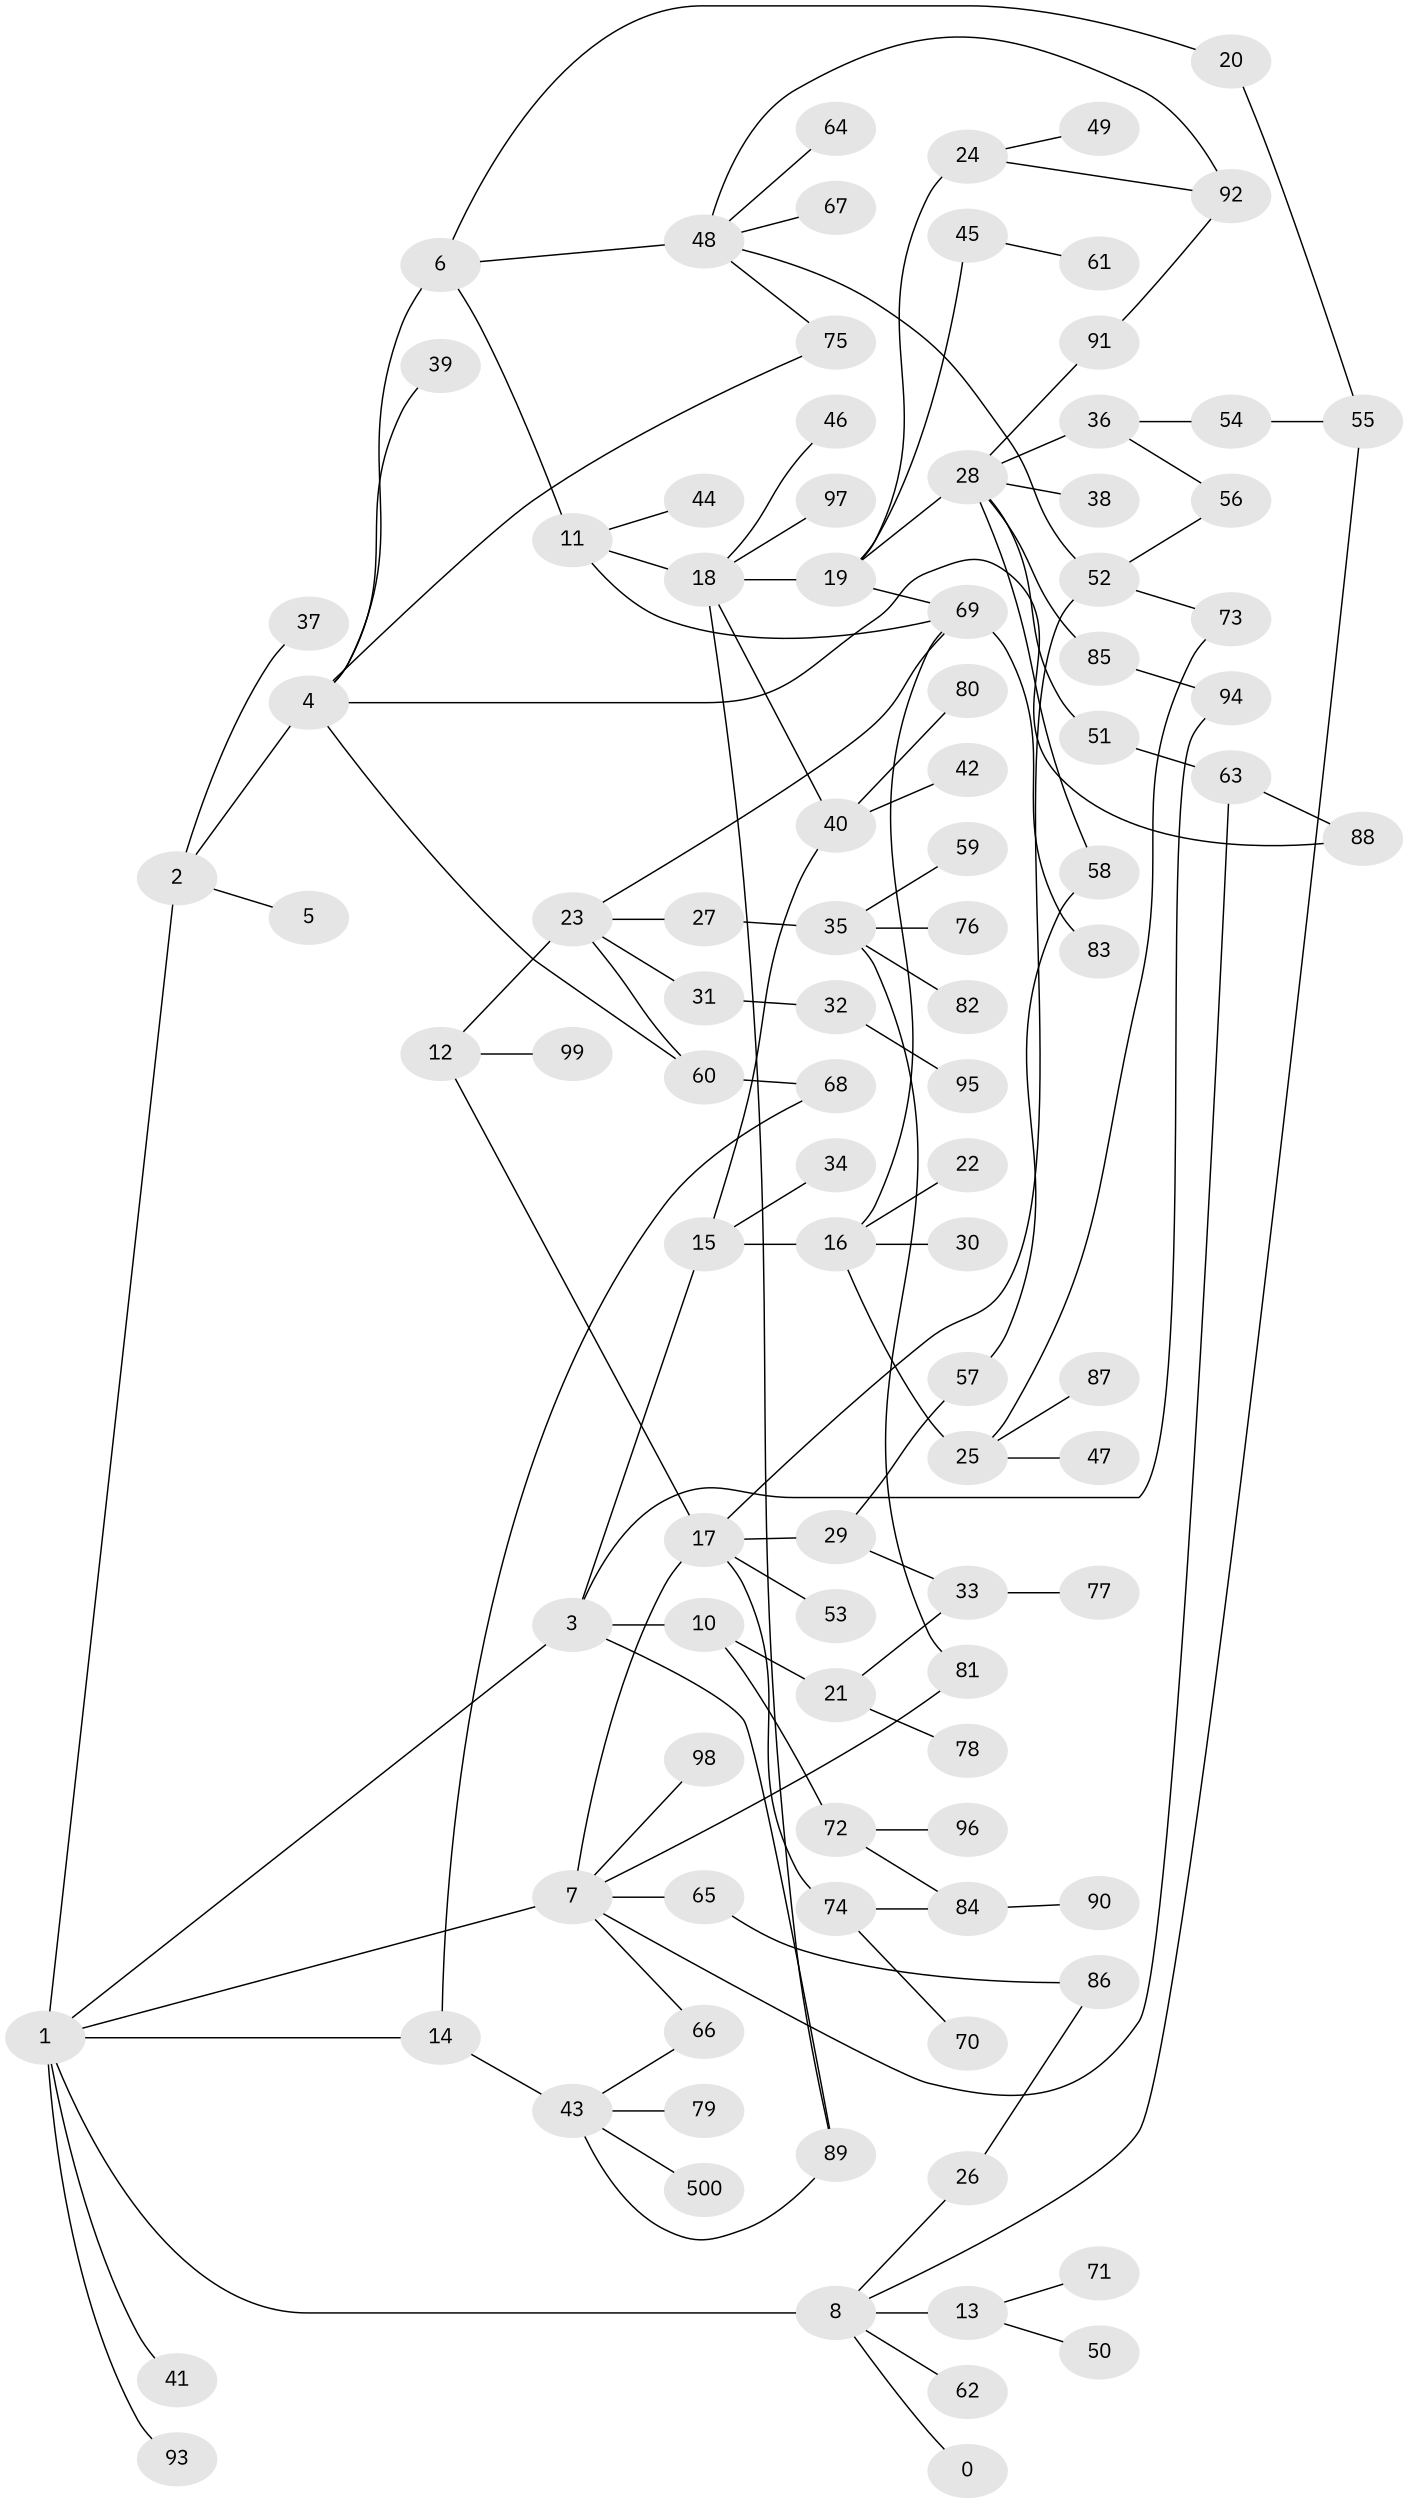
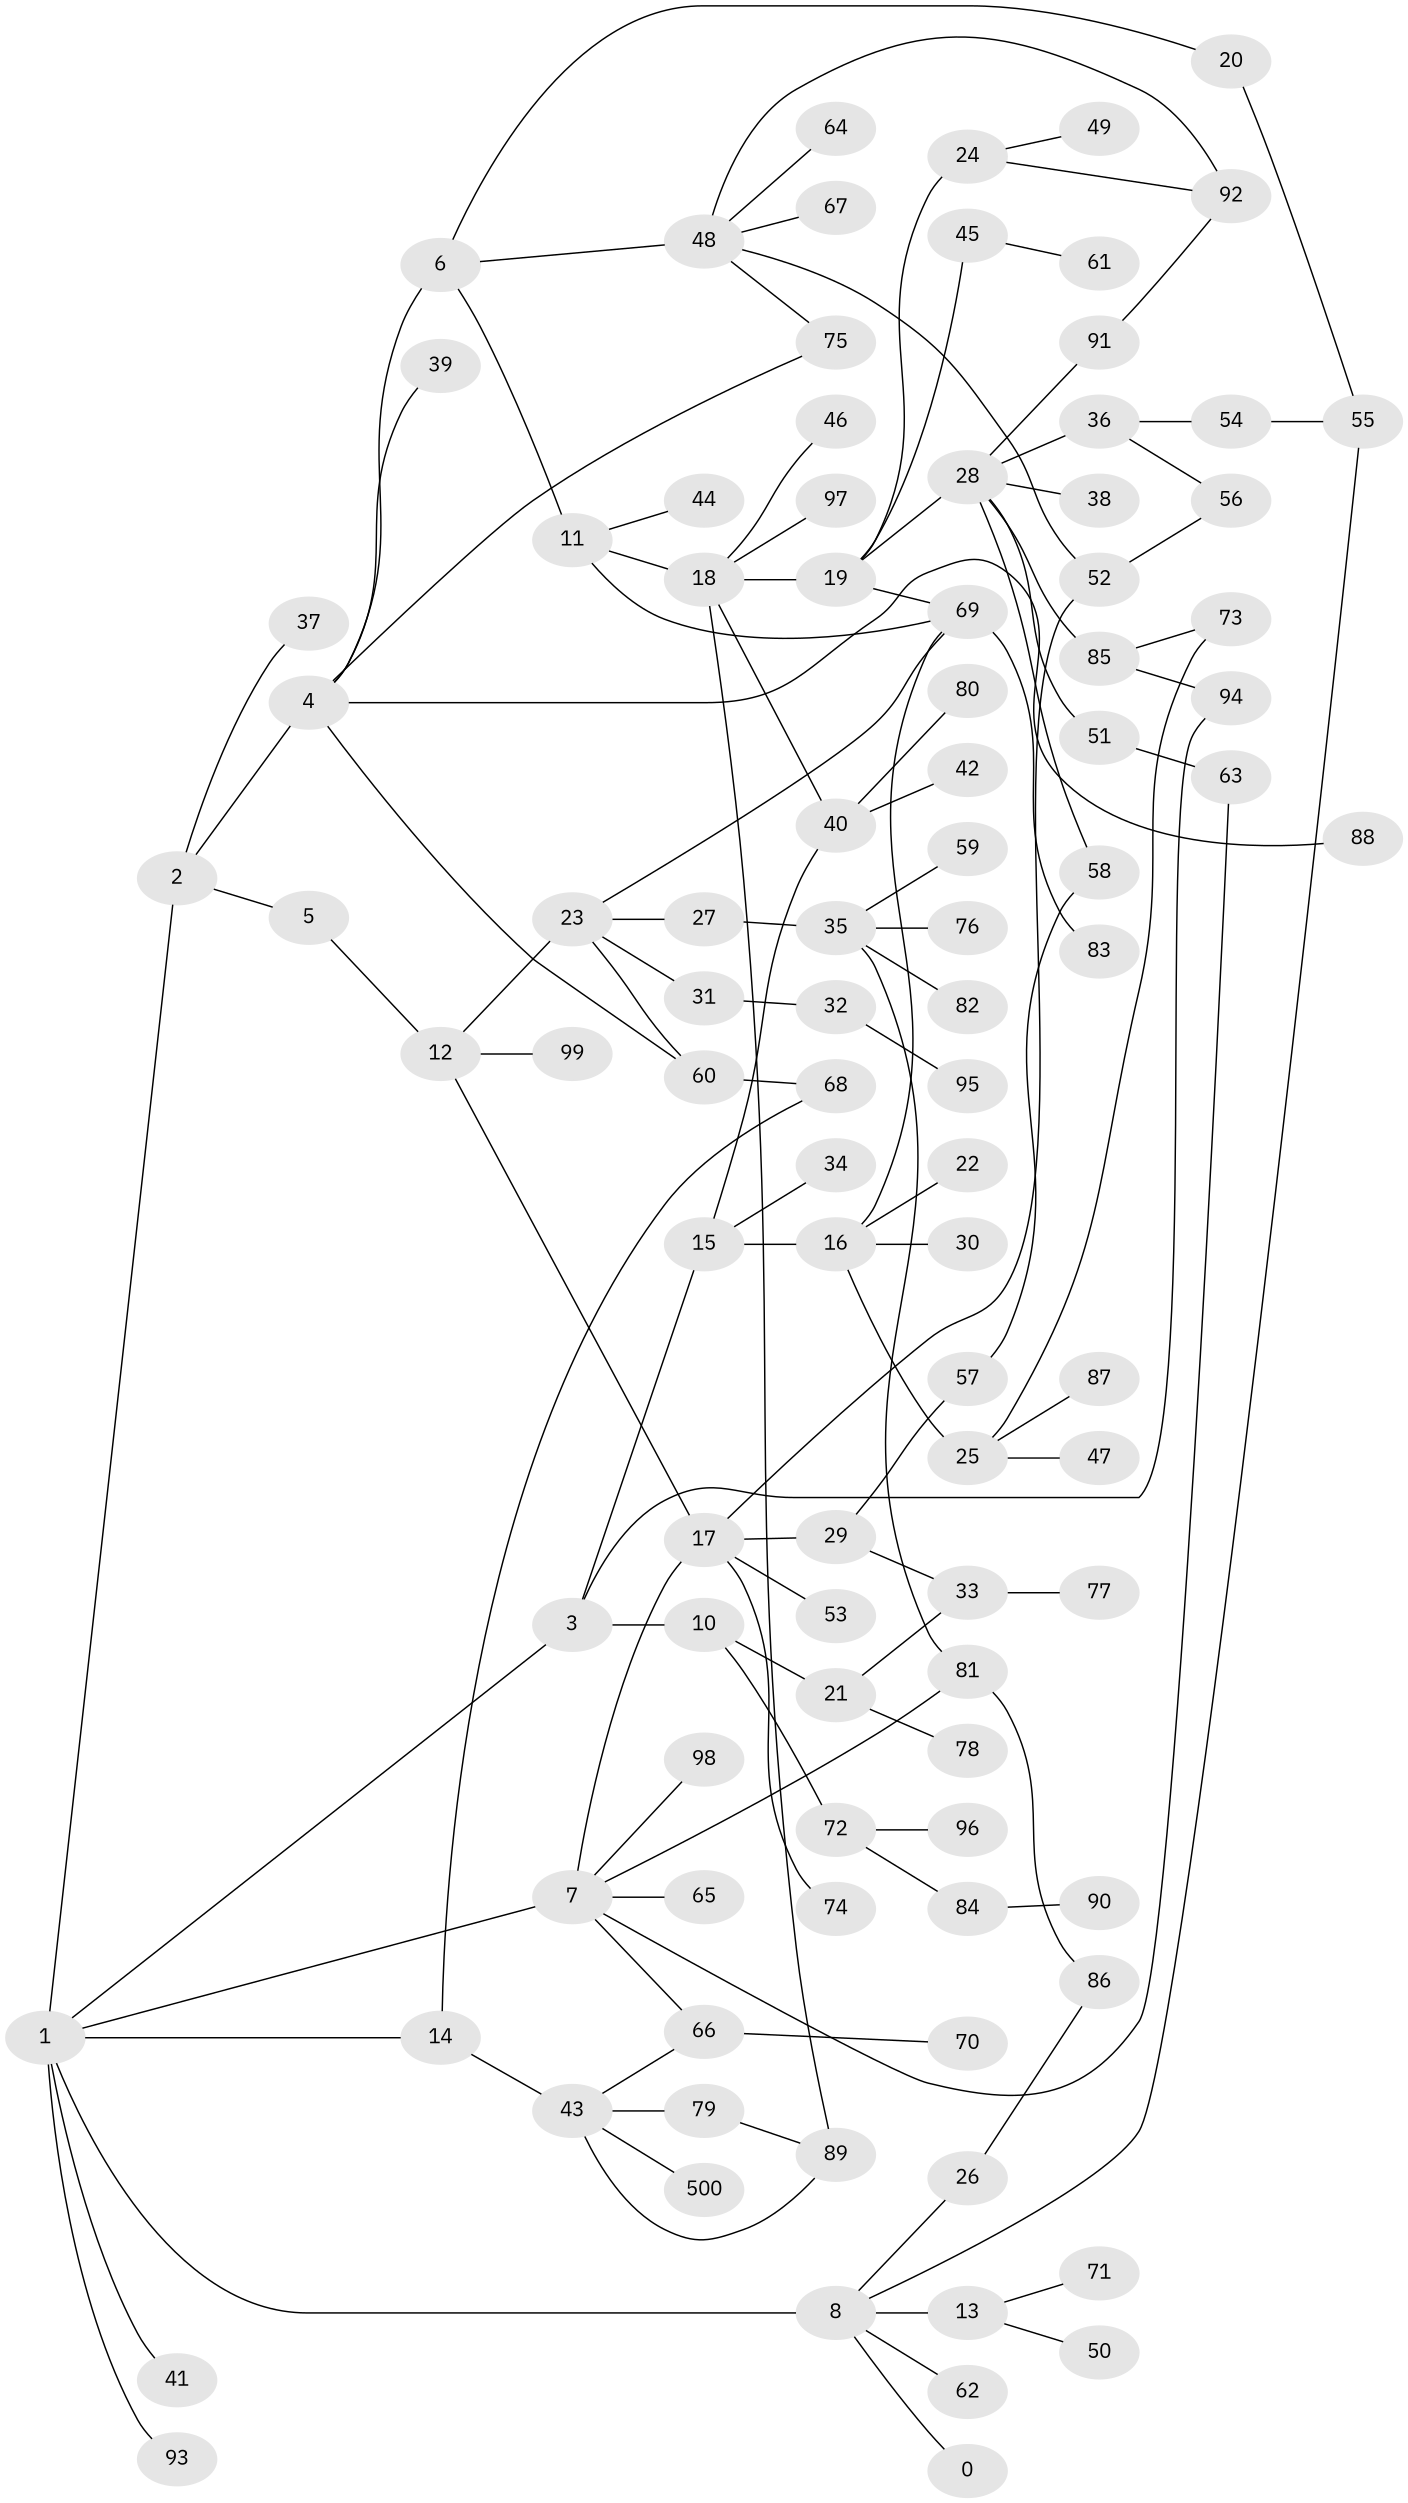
(1166, 600) -> (1166, 639)
(1297, 808) -> none
none -> (375, 986)
(774, 1845) -> (770, 2133)
(902, 1909) -> none
(874, 1967) -> (1034, 1827)
(908, 1983) -> (854, 2039)
